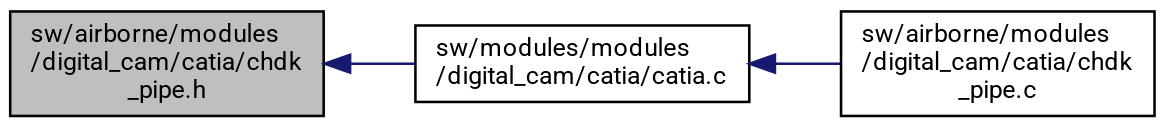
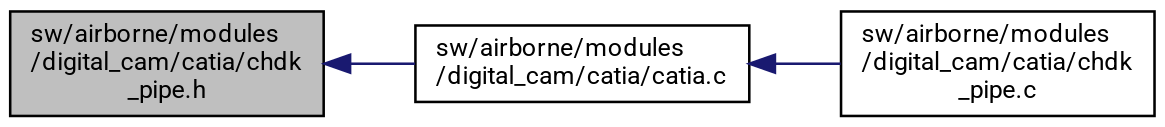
(582, 64) -> (582, 64)
